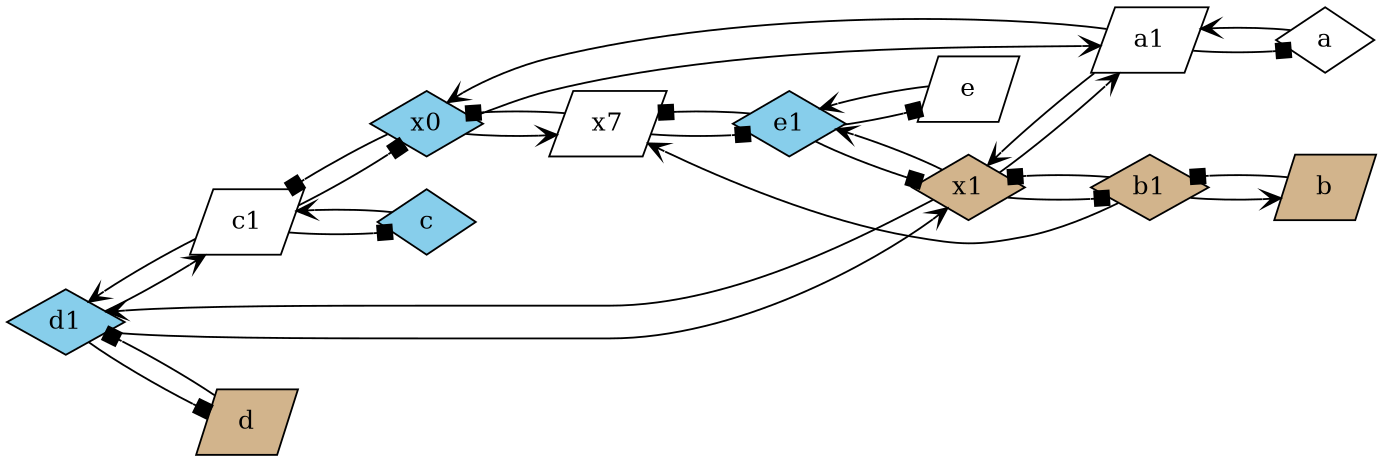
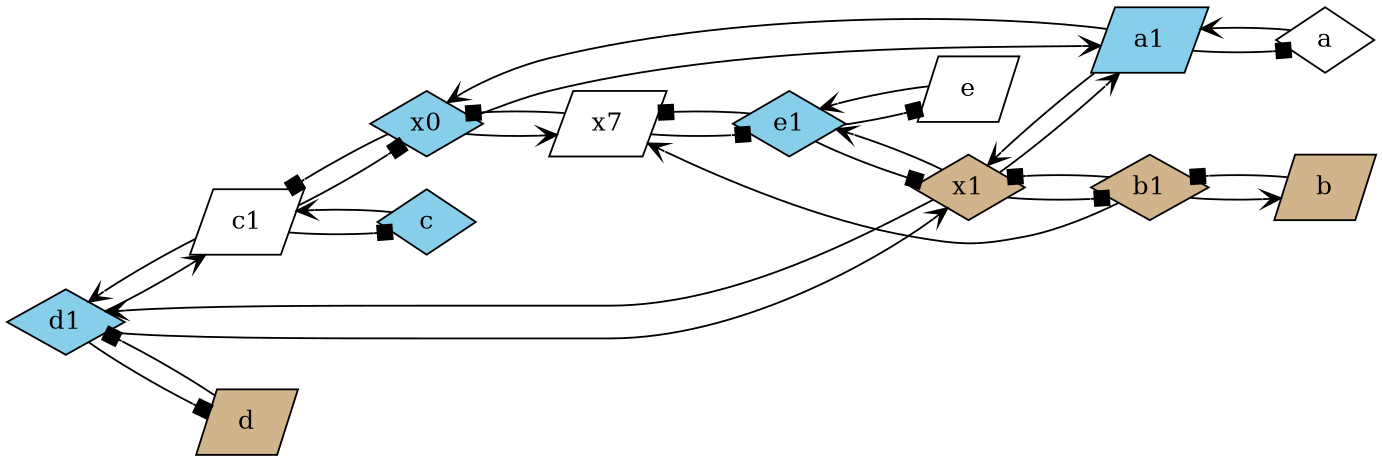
(1150, 40) -> (1150, 40)
